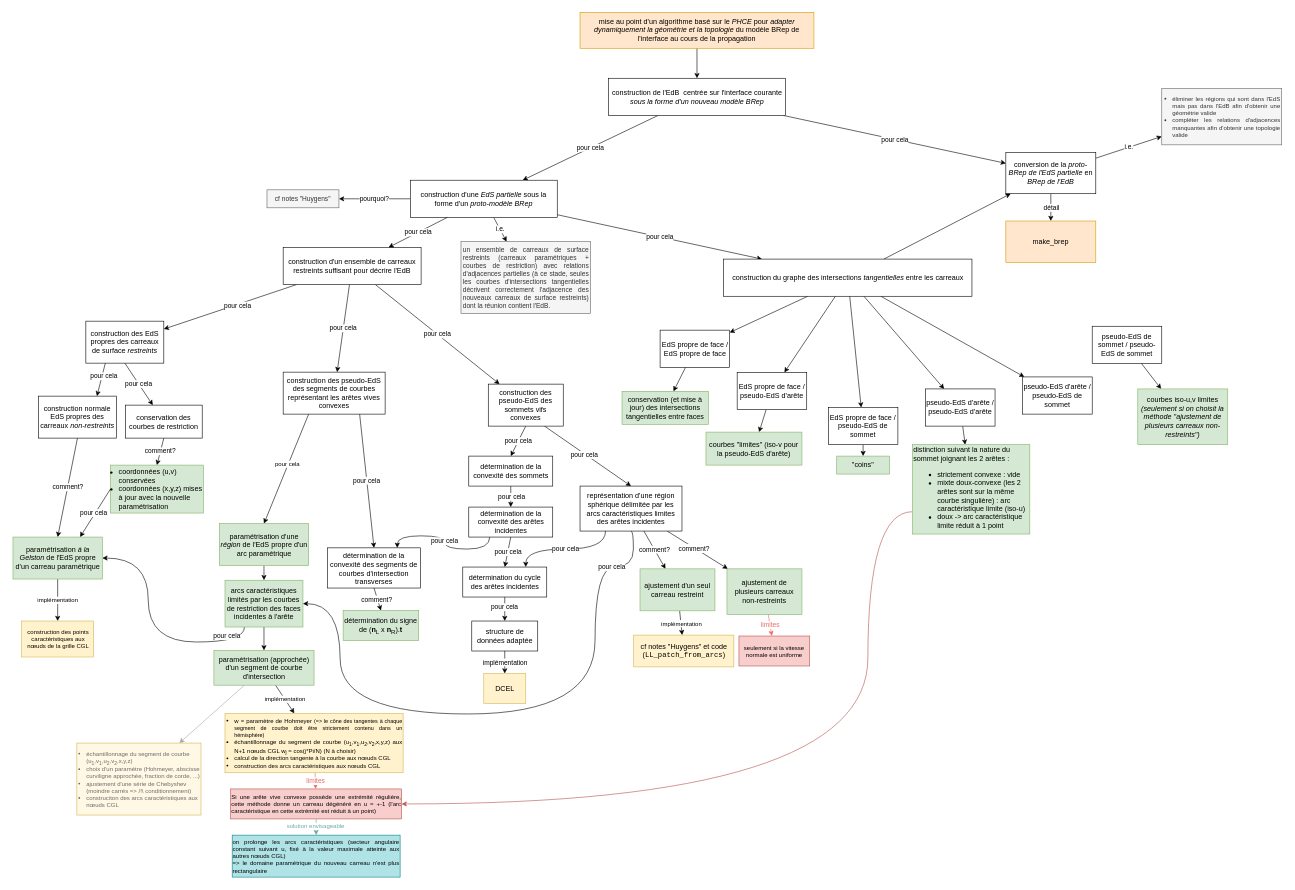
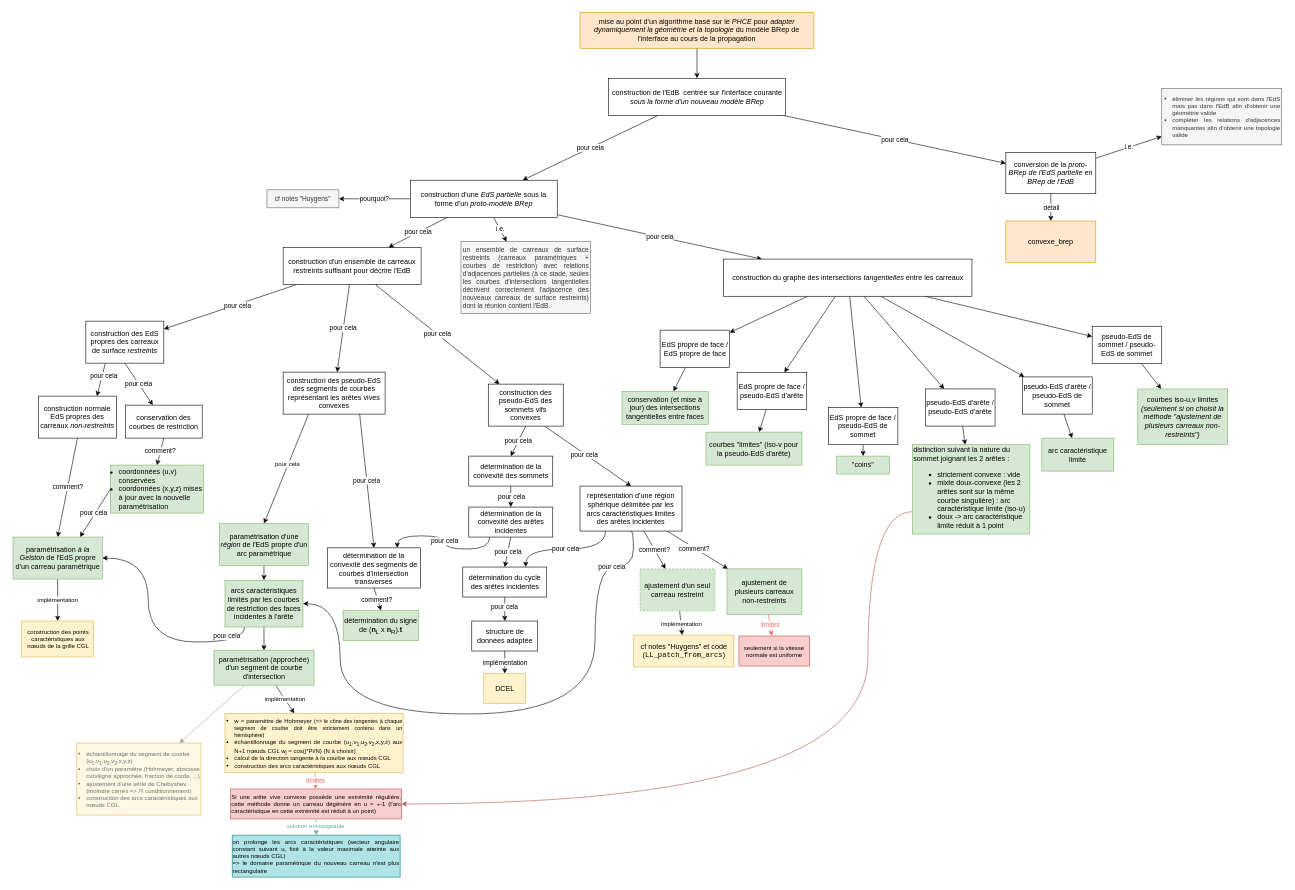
(932, 234) -> (1008, 316)
(1051, 242) -> (1051, 242)
none -> (1067, 424)
none -> (1078, 455)
(677, 590) -> (677, 590)
